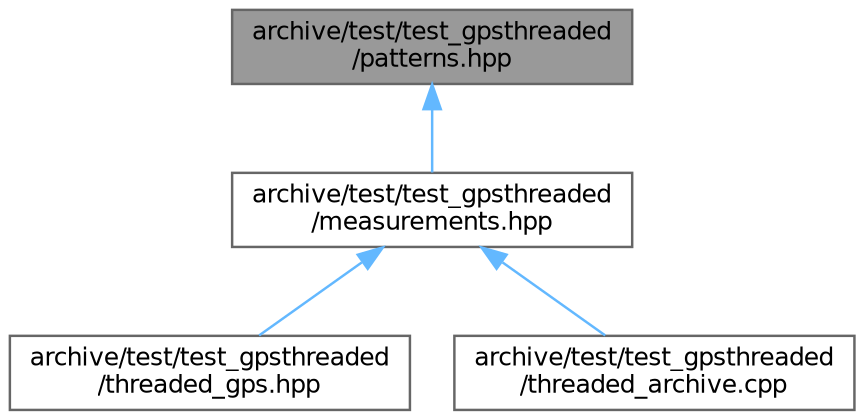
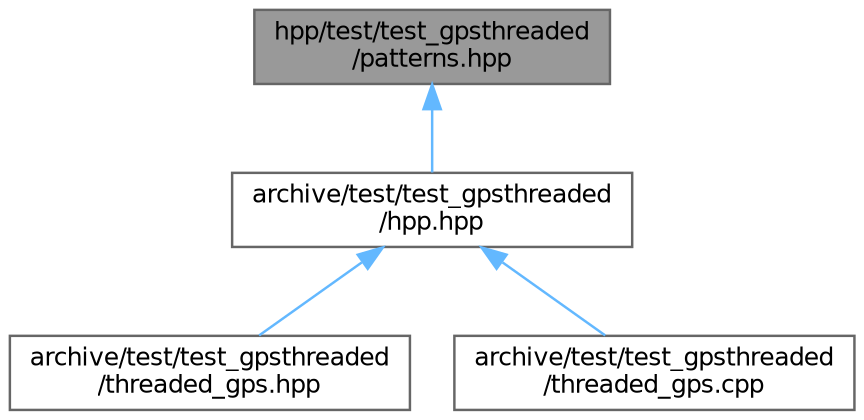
(432, 47) -> (432, 47)
(432, 210) -> (432, 210)
(654, 373) -> (654, 373)
